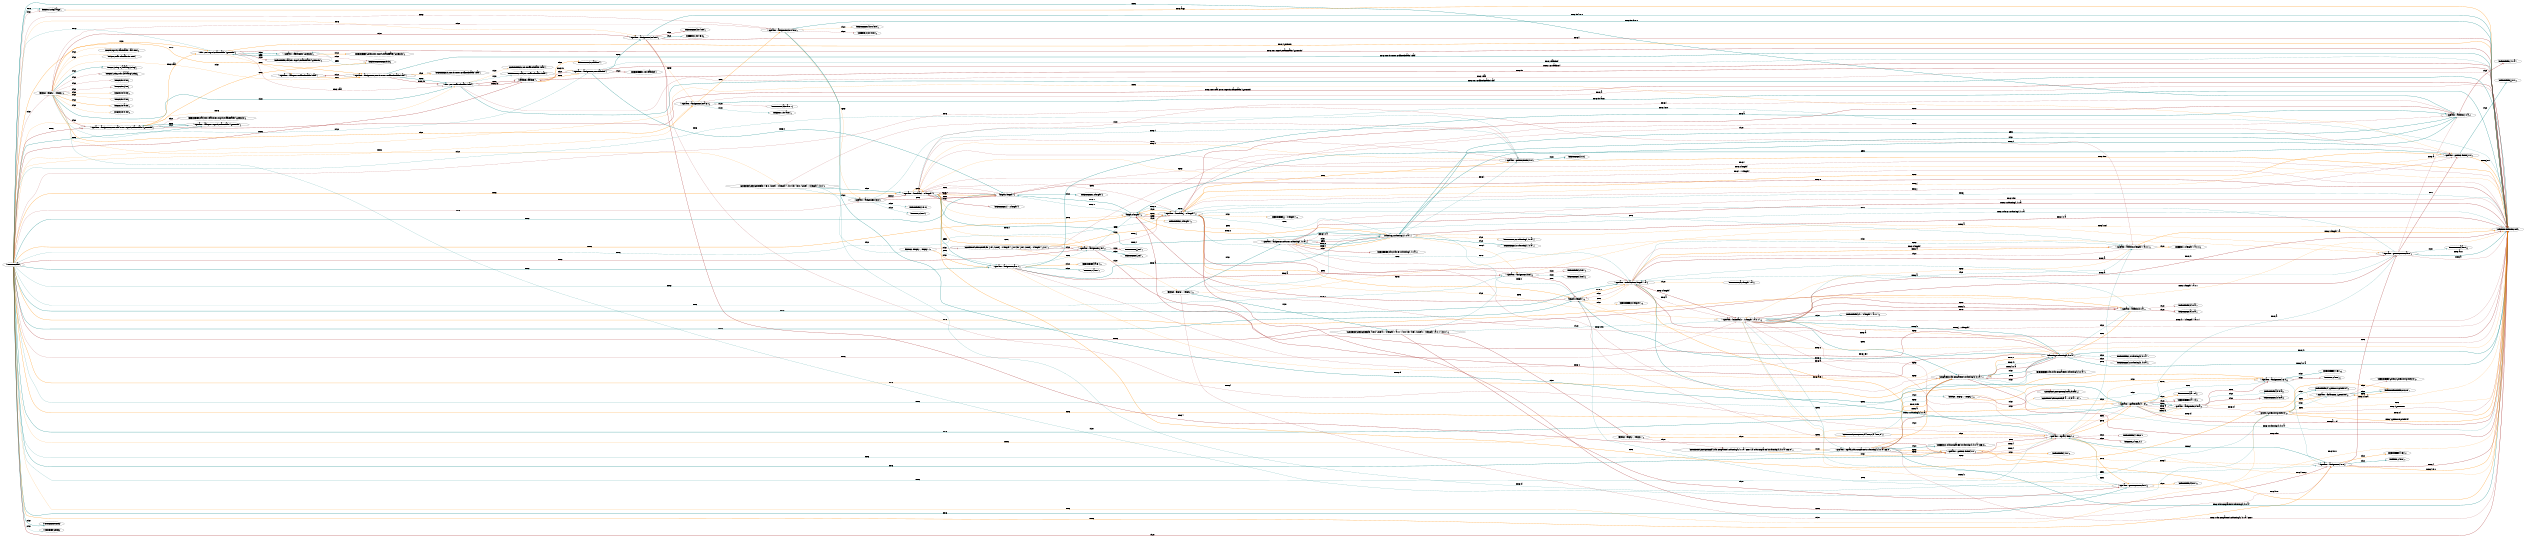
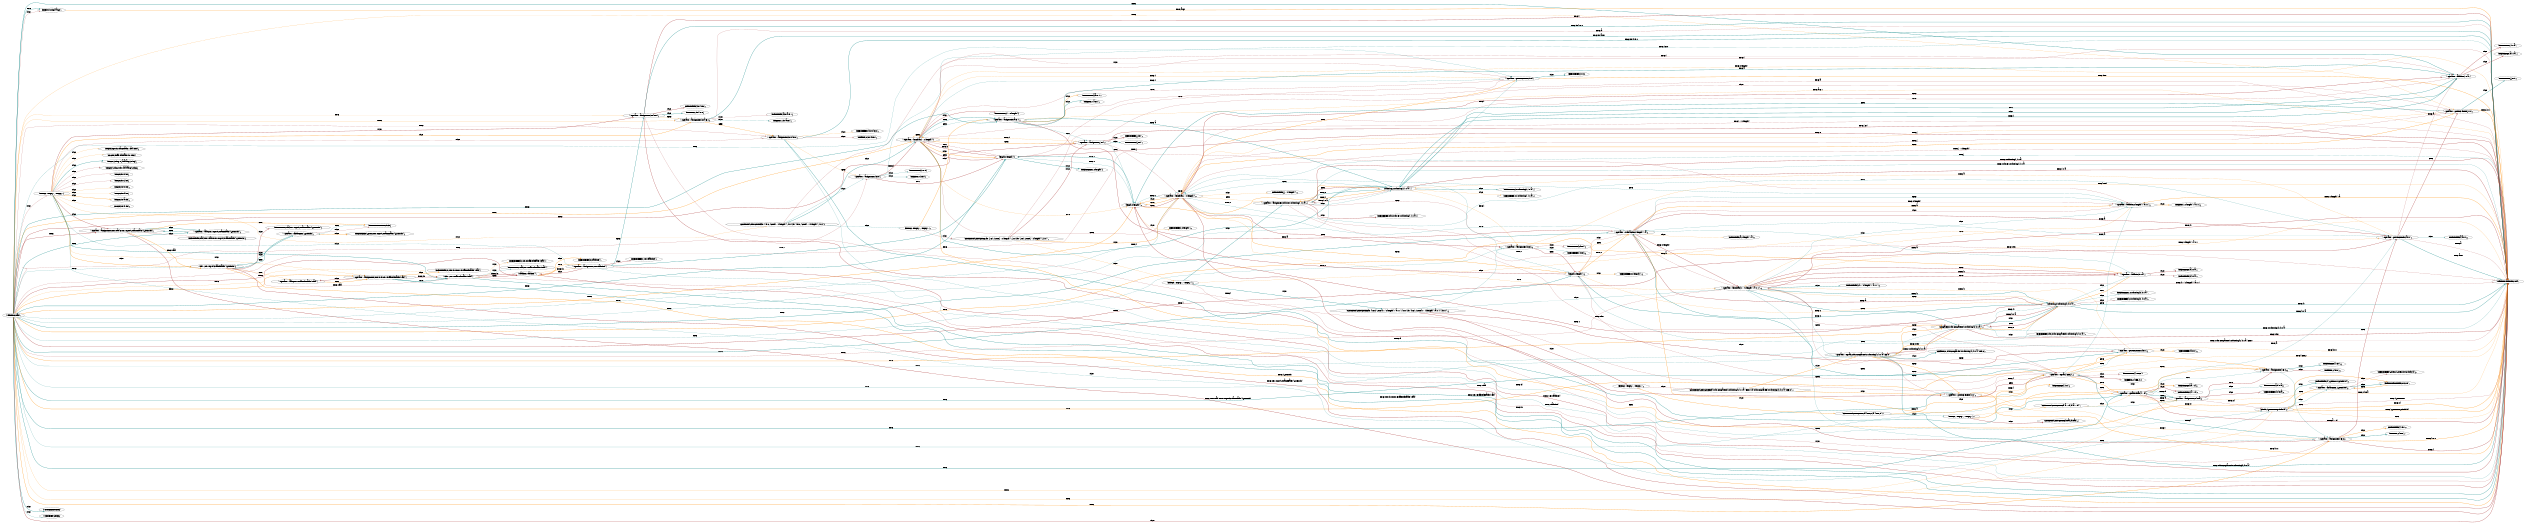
none -> (2508, 54)
